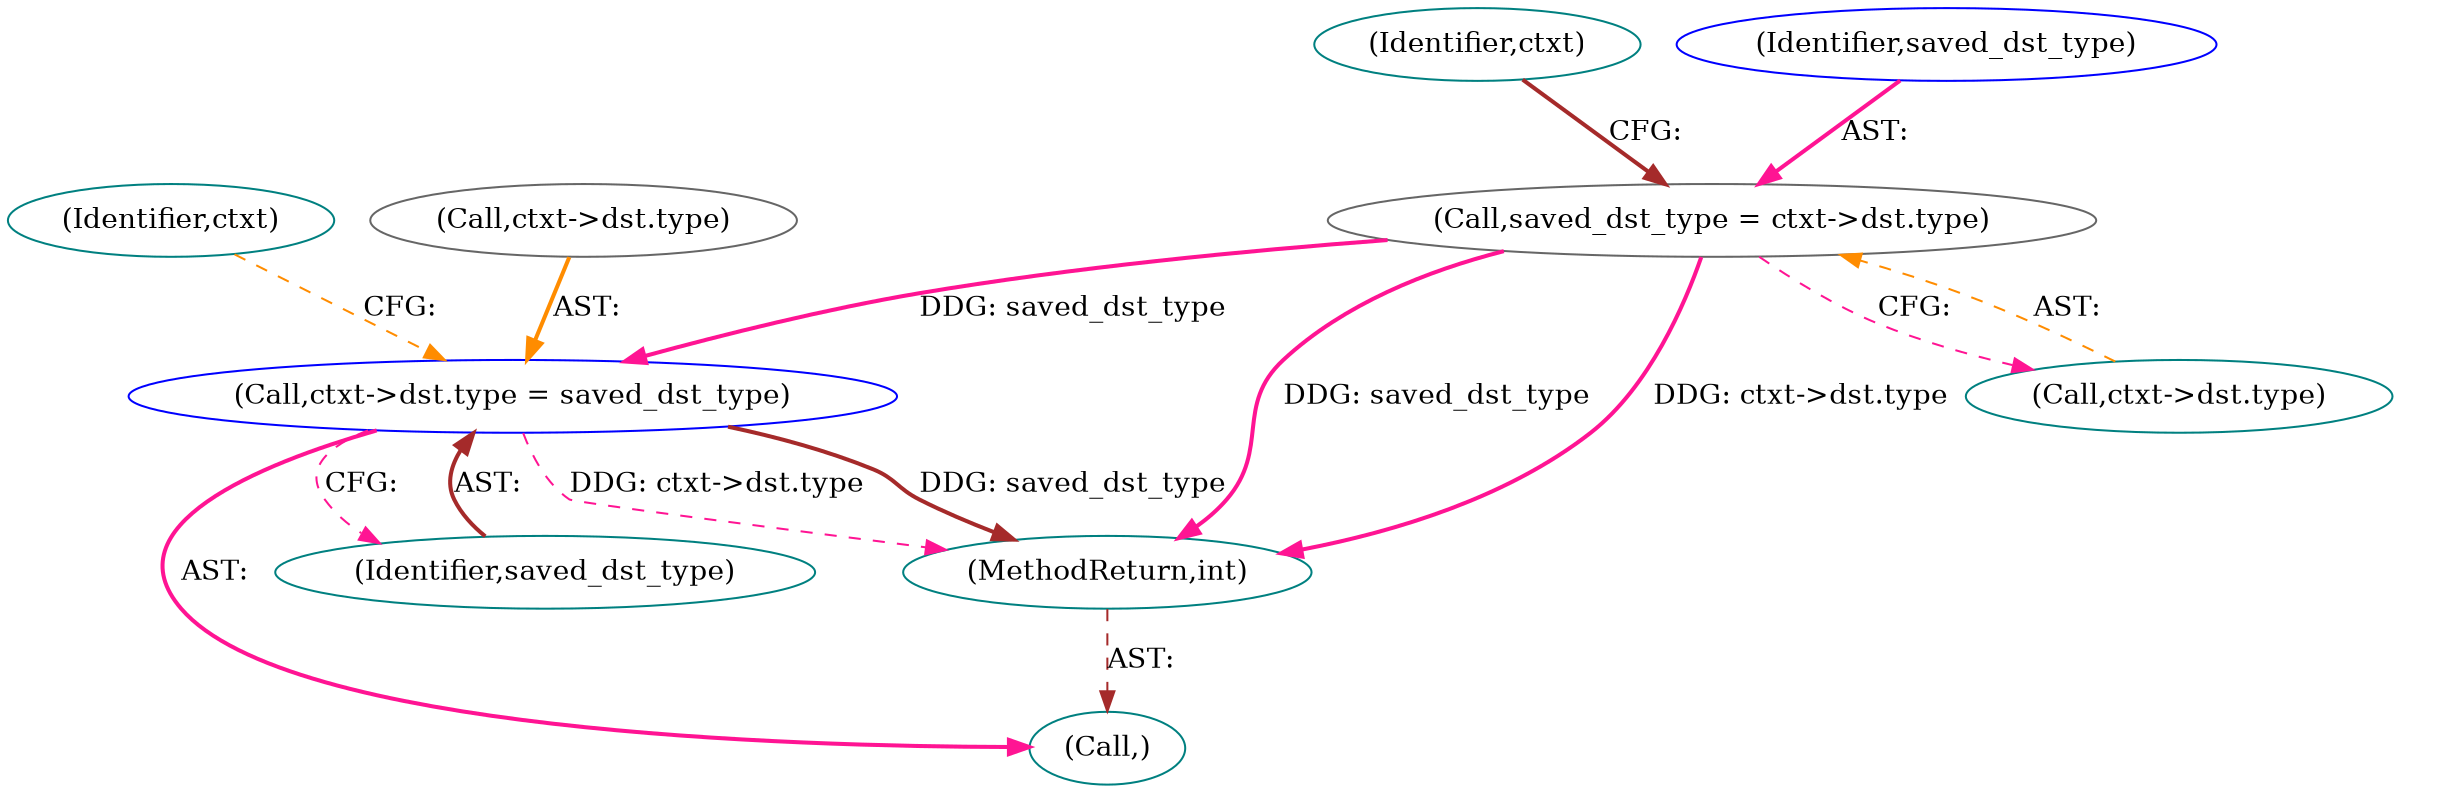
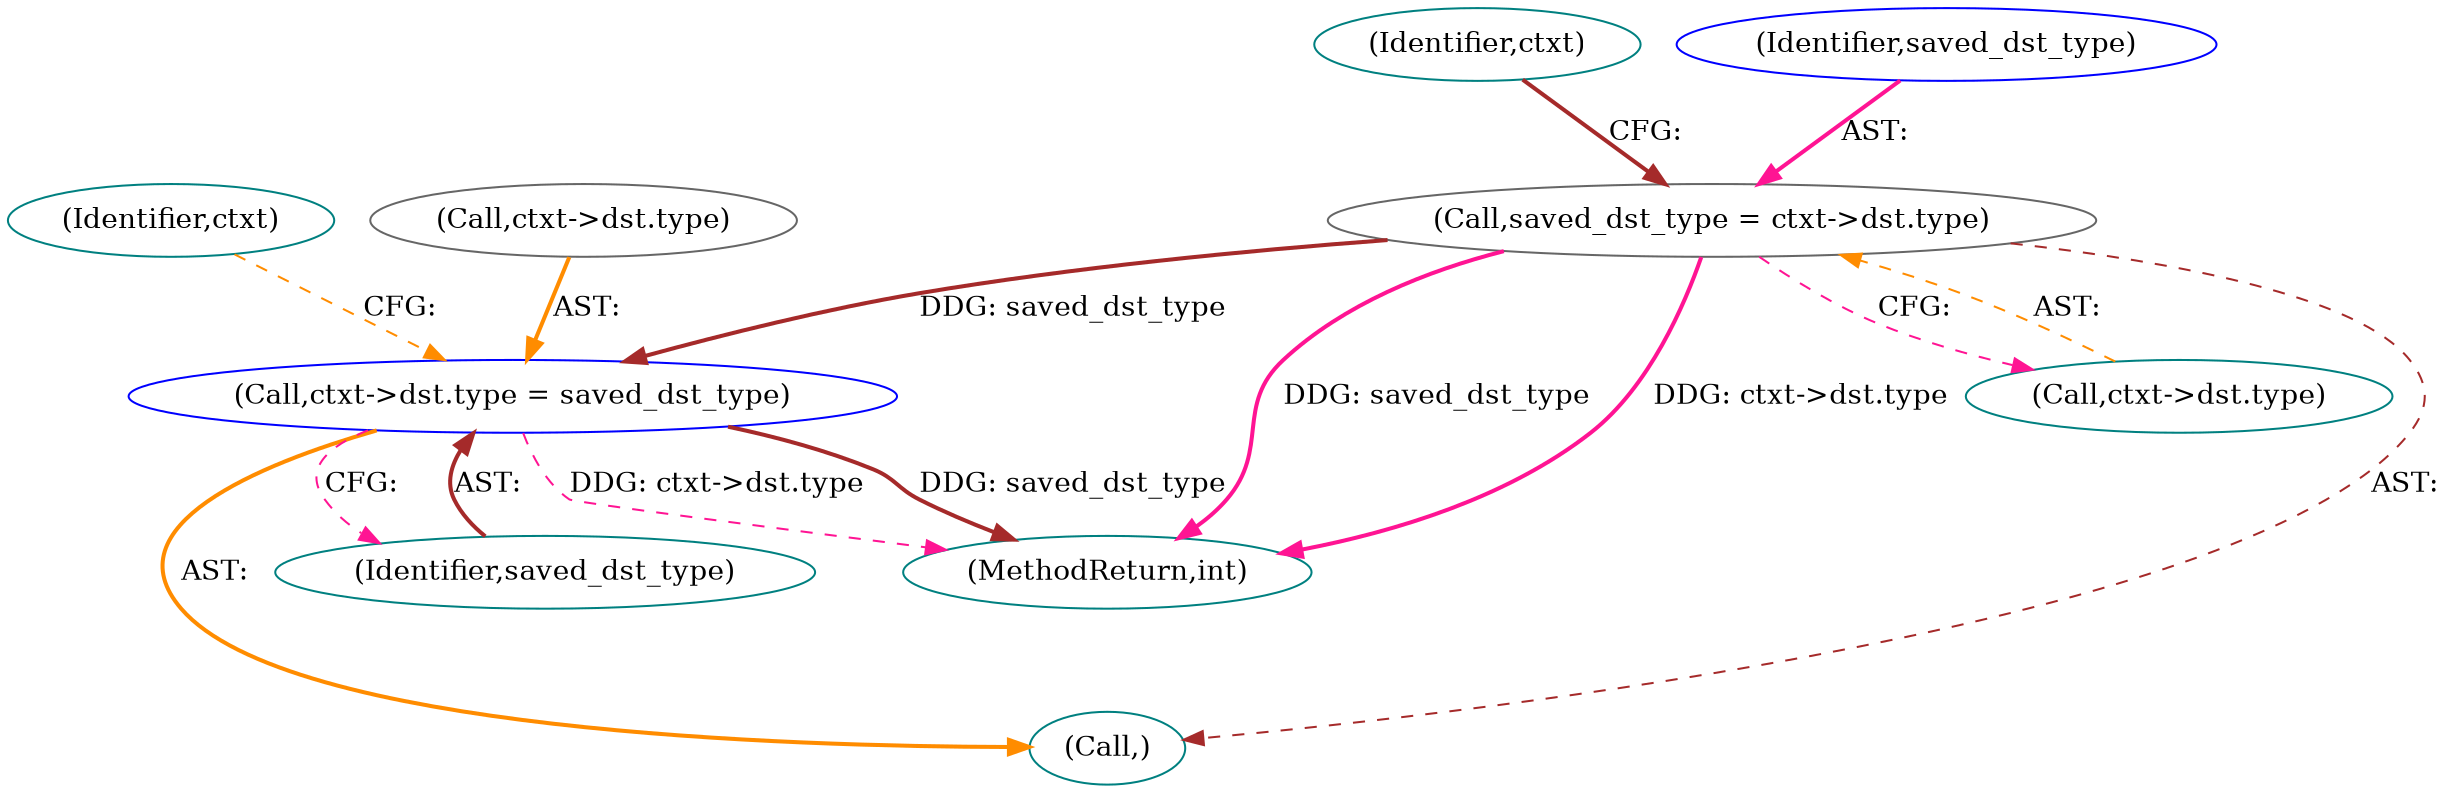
(1013, 279) -> (1013, 279)
(1107, 650) -> (2072, 595)
(429, 706) -> (429, 706)
